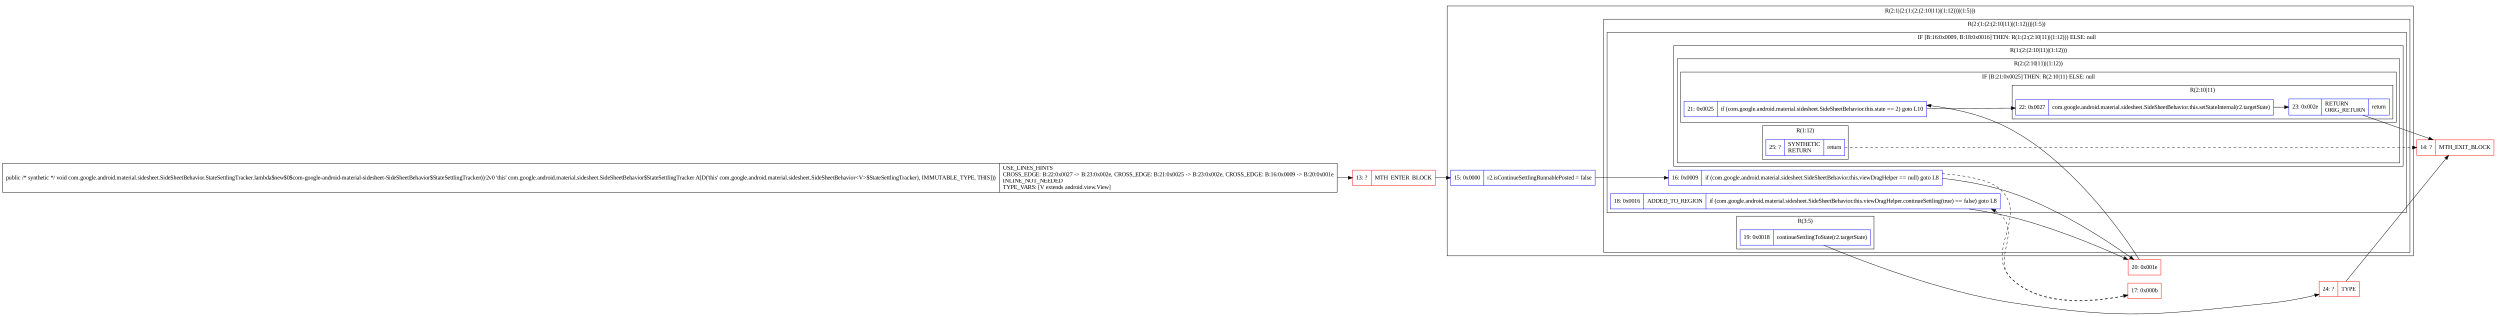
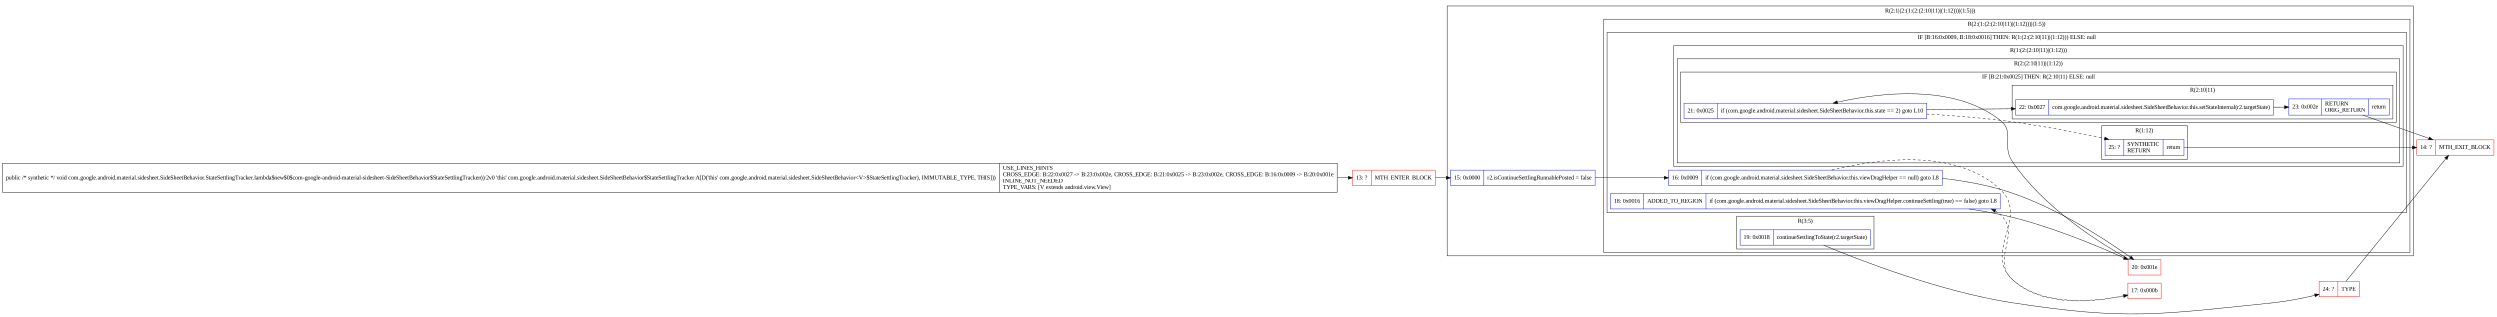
none -> (2034, 125)
(2129, 148) -> (2298, 148)
